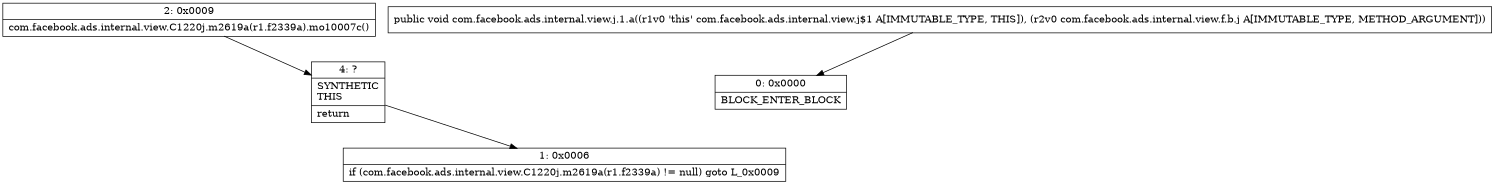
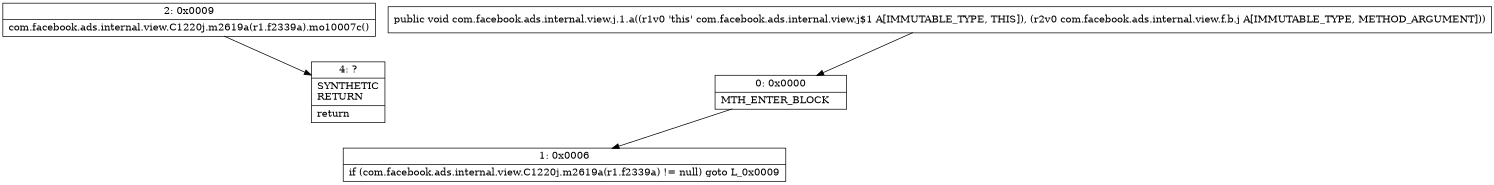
(330, 97) -> (340, 97)
(781, 100) -> (775, 100)
(448, 126) -> (676, 128)
